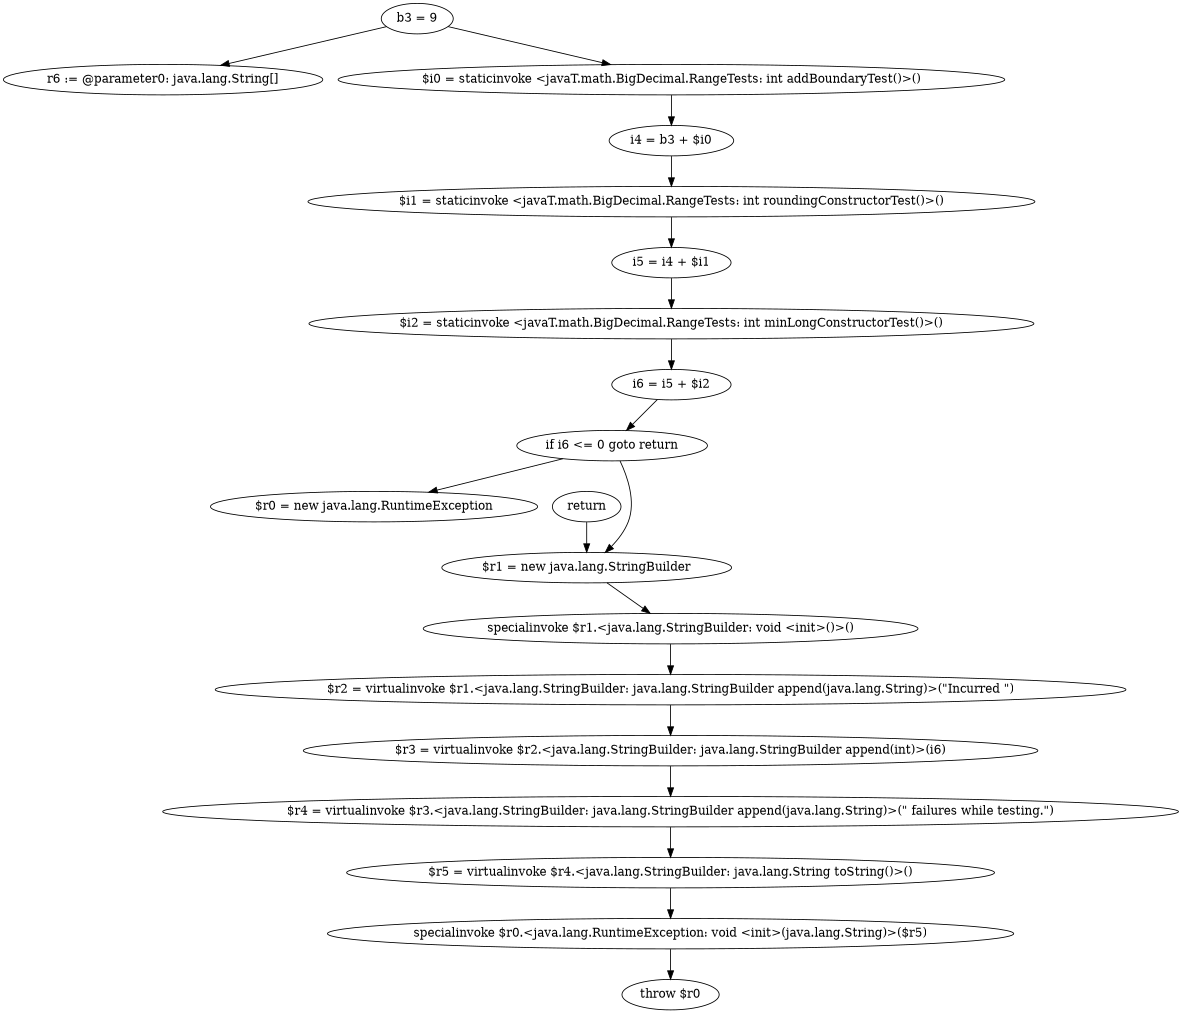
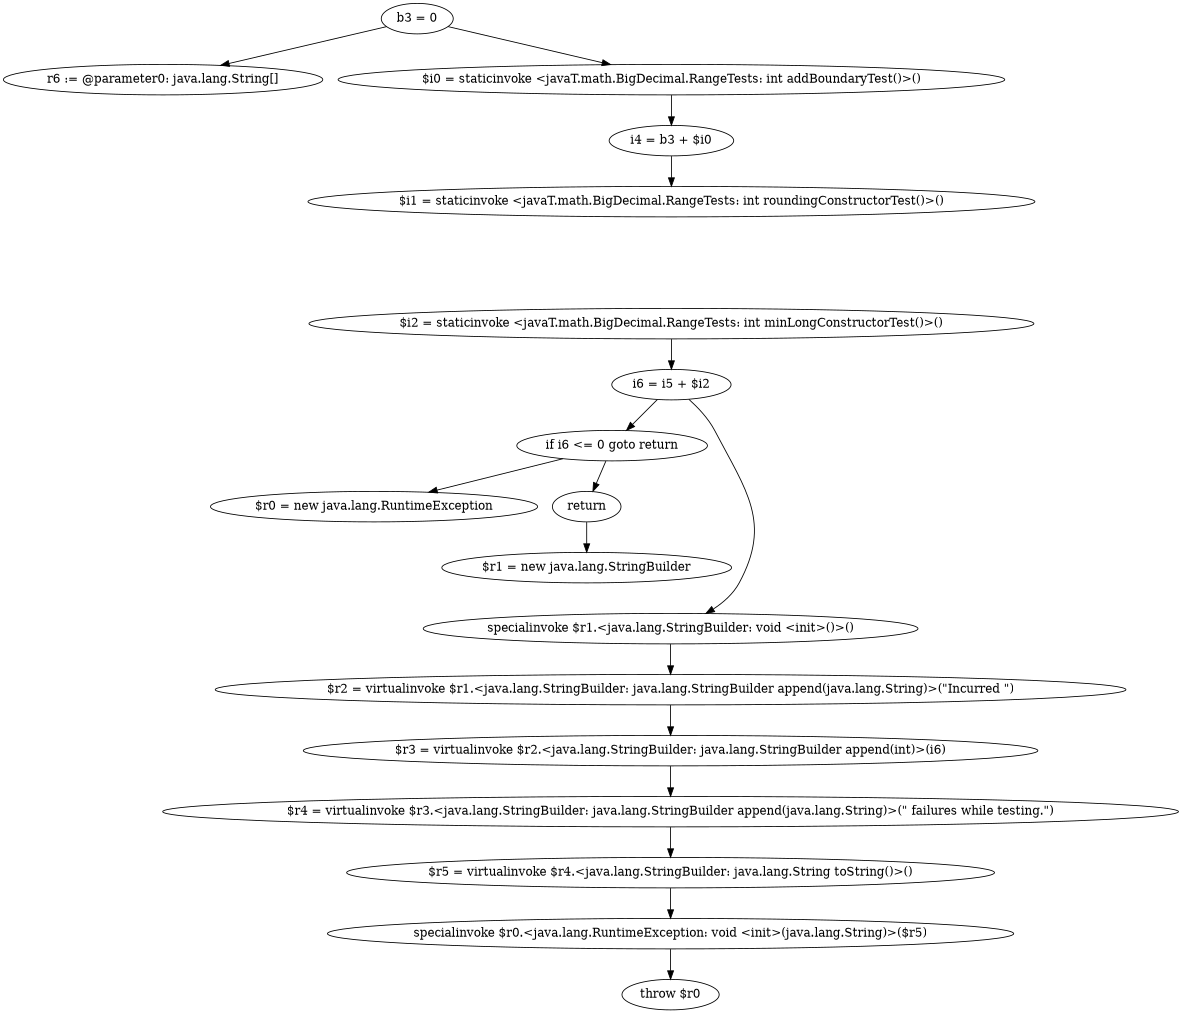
(417, 19) -> (417, 19)
(671, 263) -> none
(631, 506) -> (601, 472)
(625, 596) -> (750, 502)
